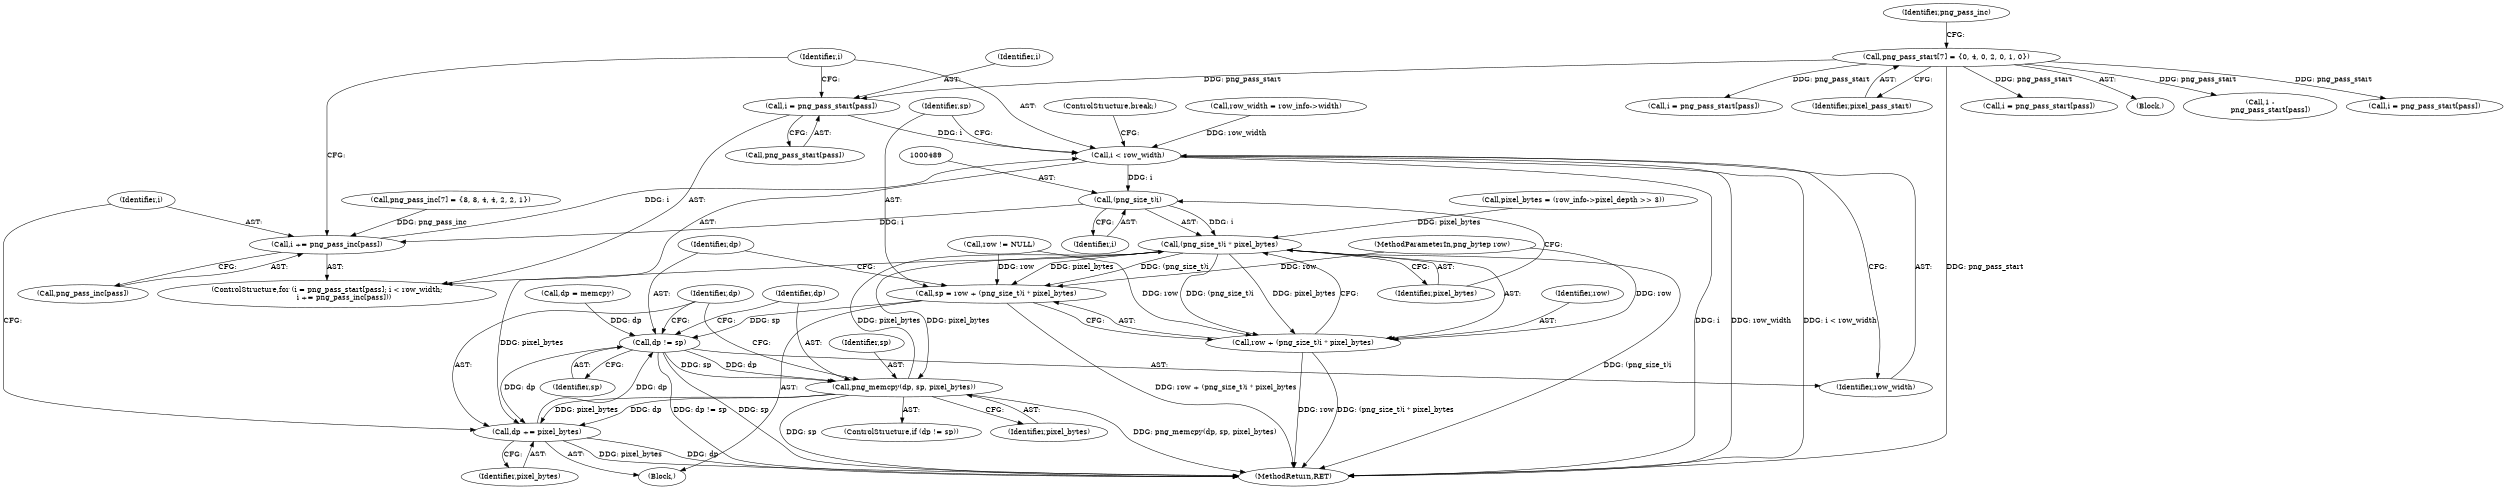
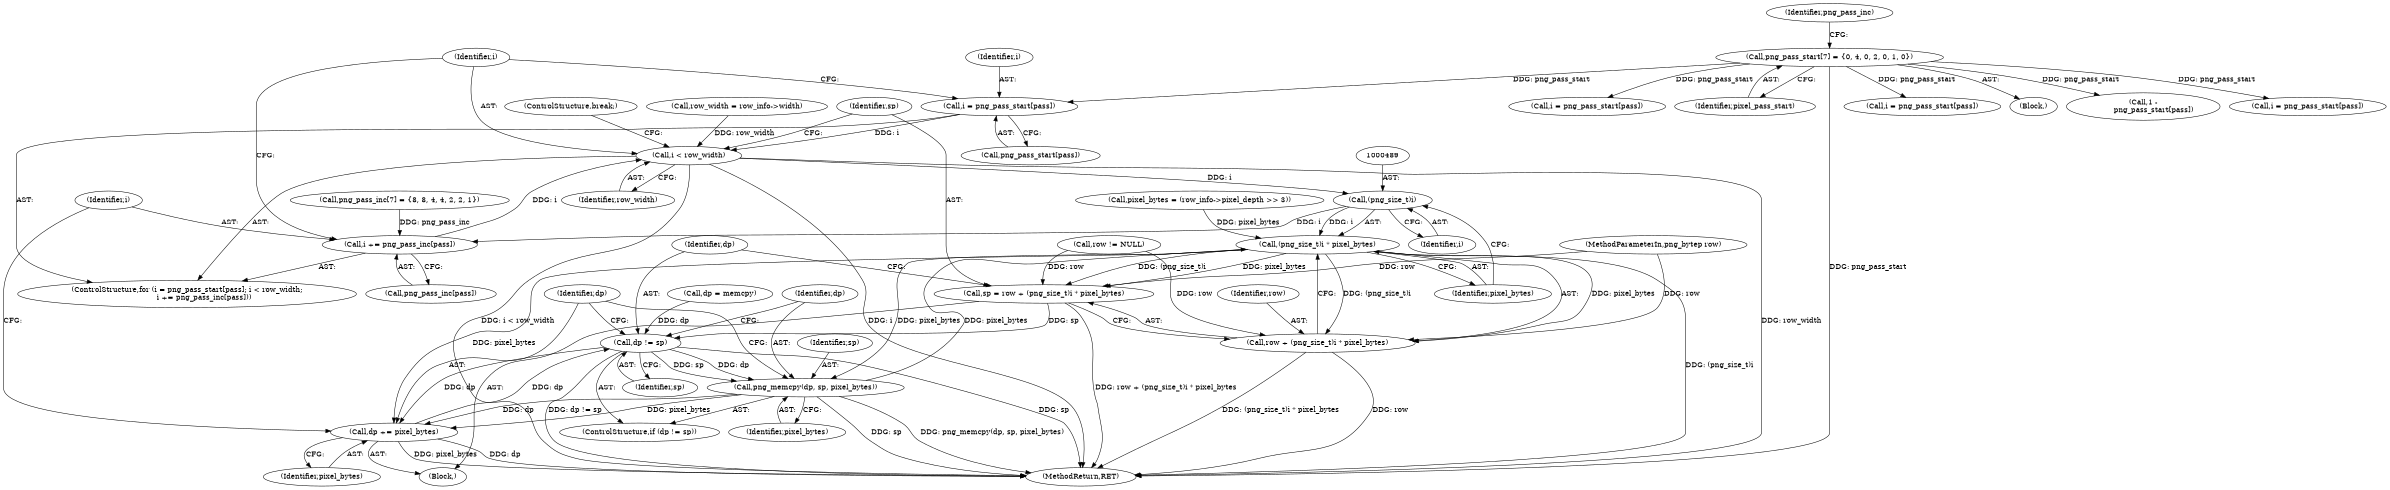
(1253, 371) -> (597, 384)
